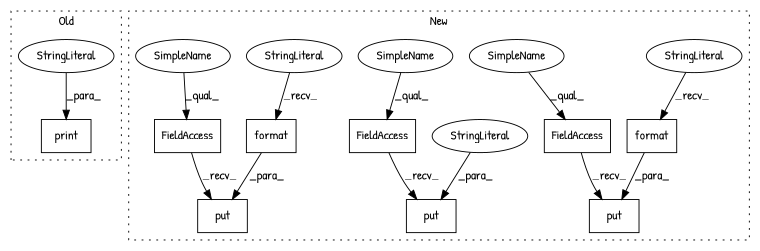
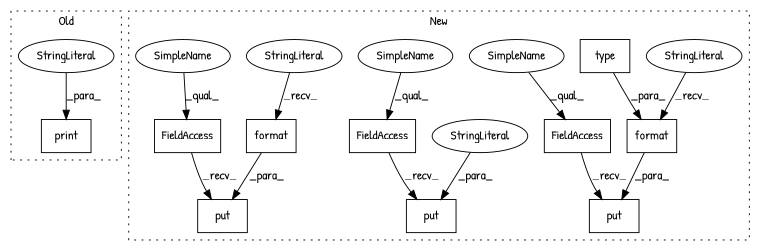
none -> (605, 56)
